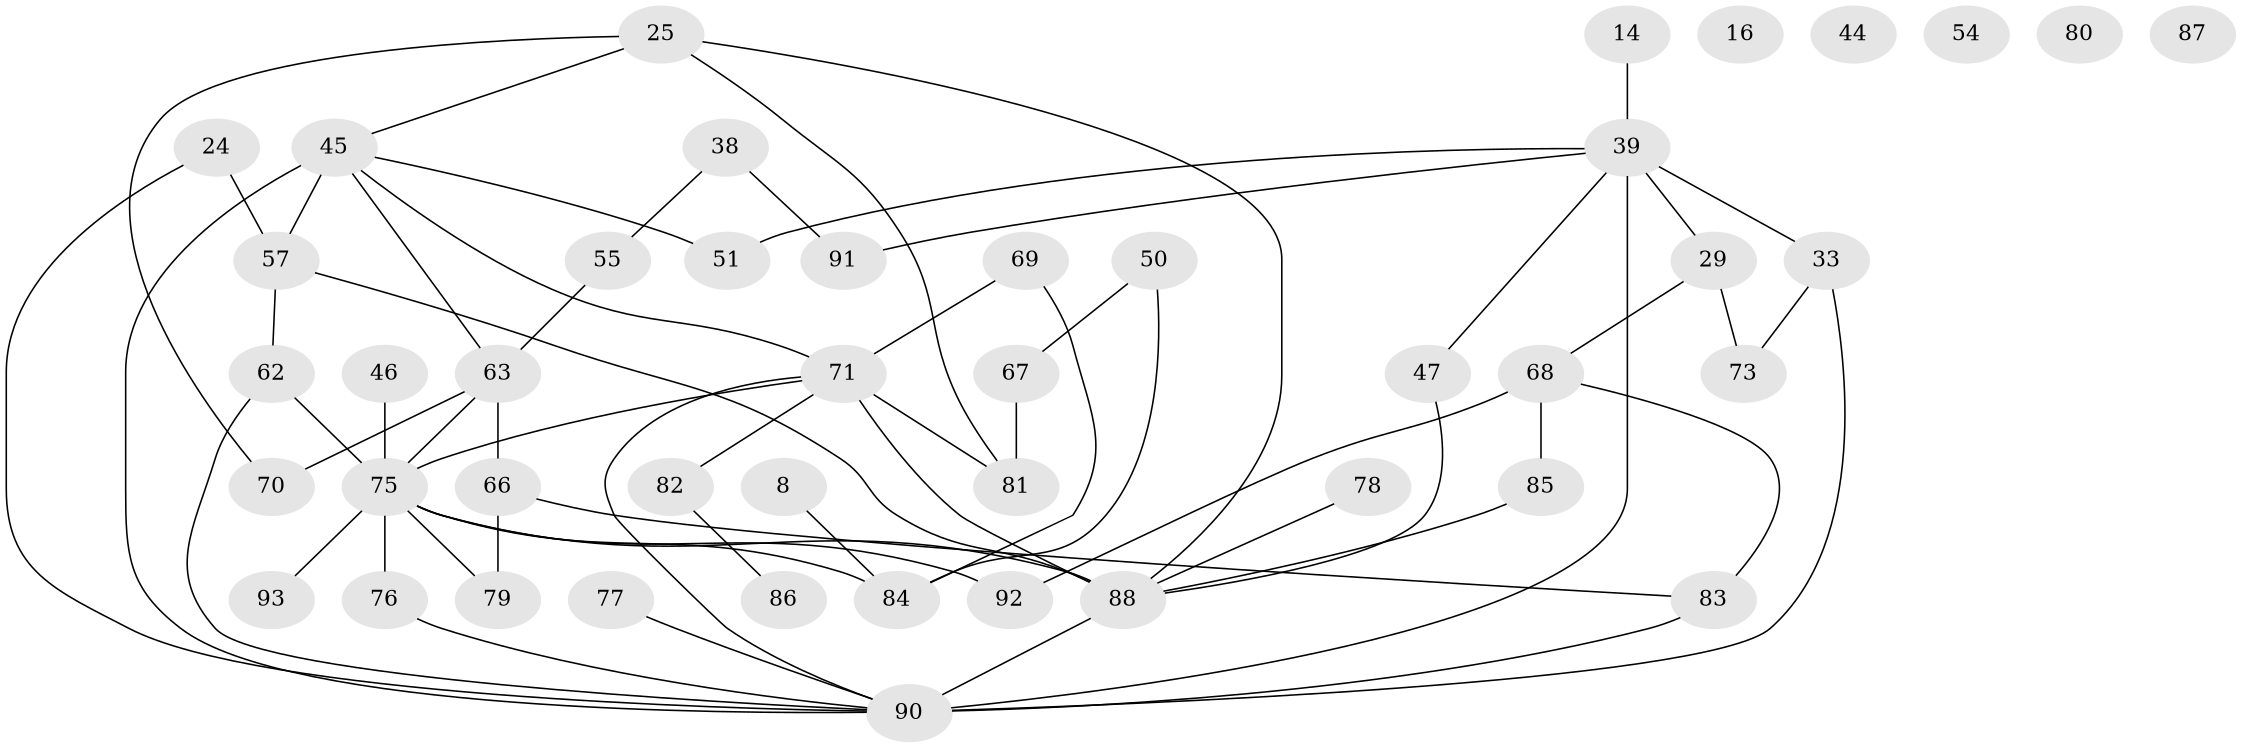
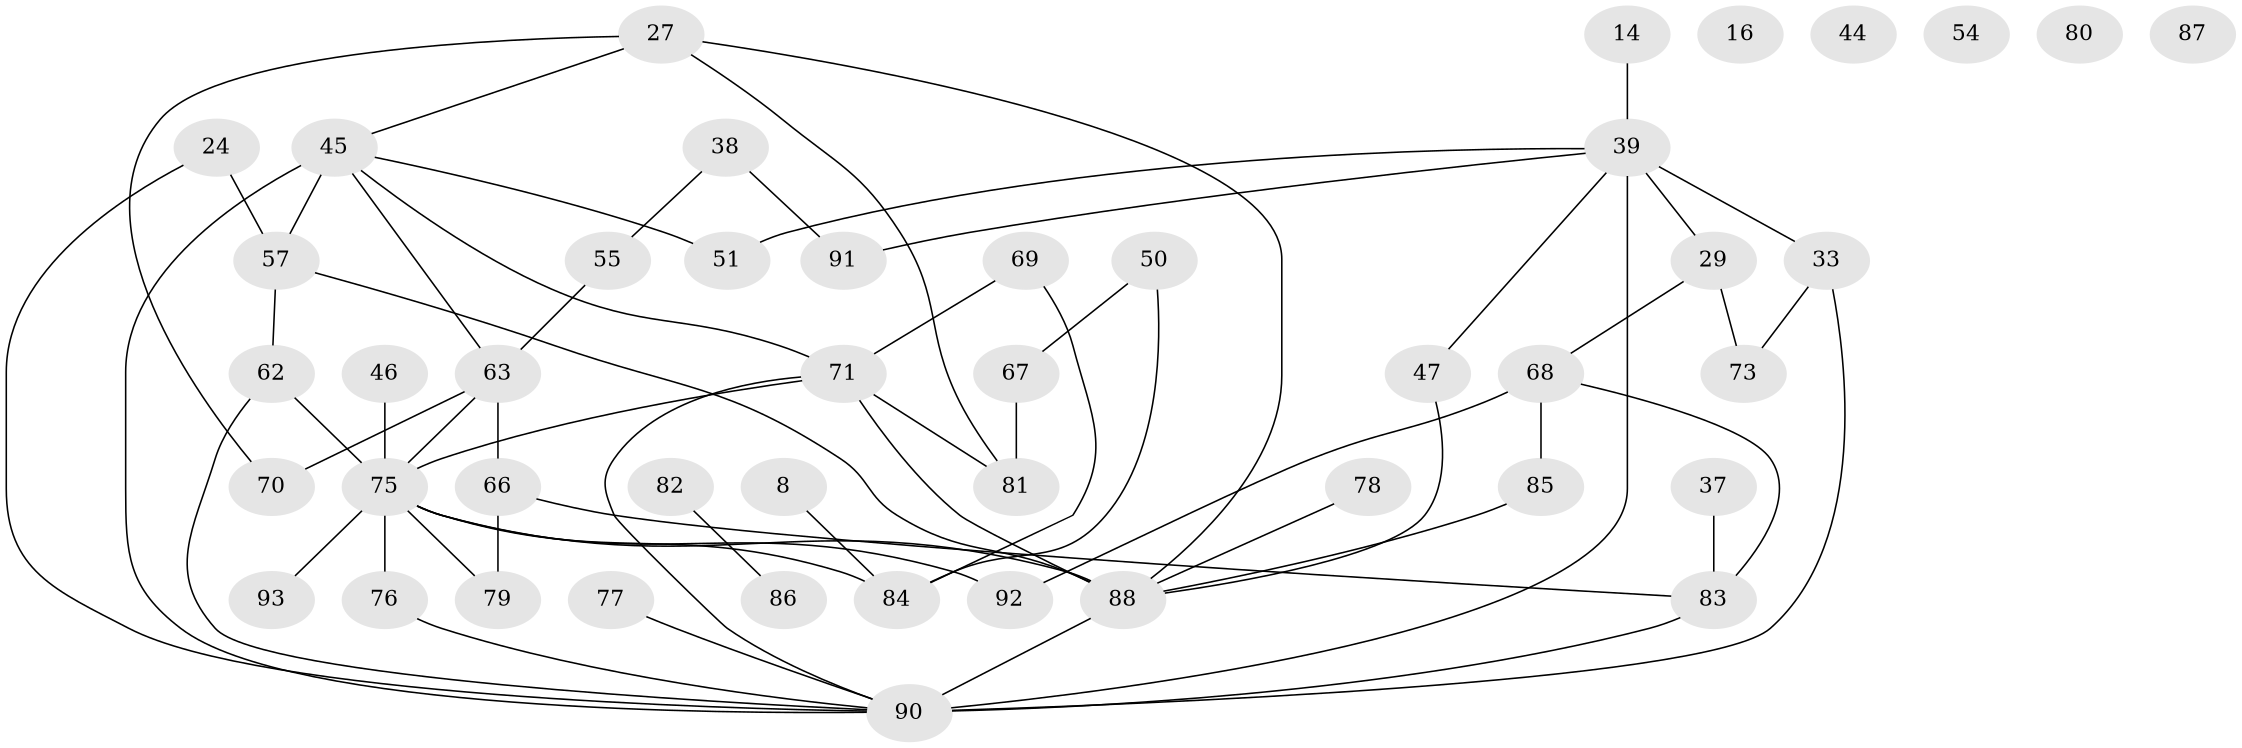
(661, 35) -> (661, 35)
(757, 431) -> none
none -> (1714, 487)
